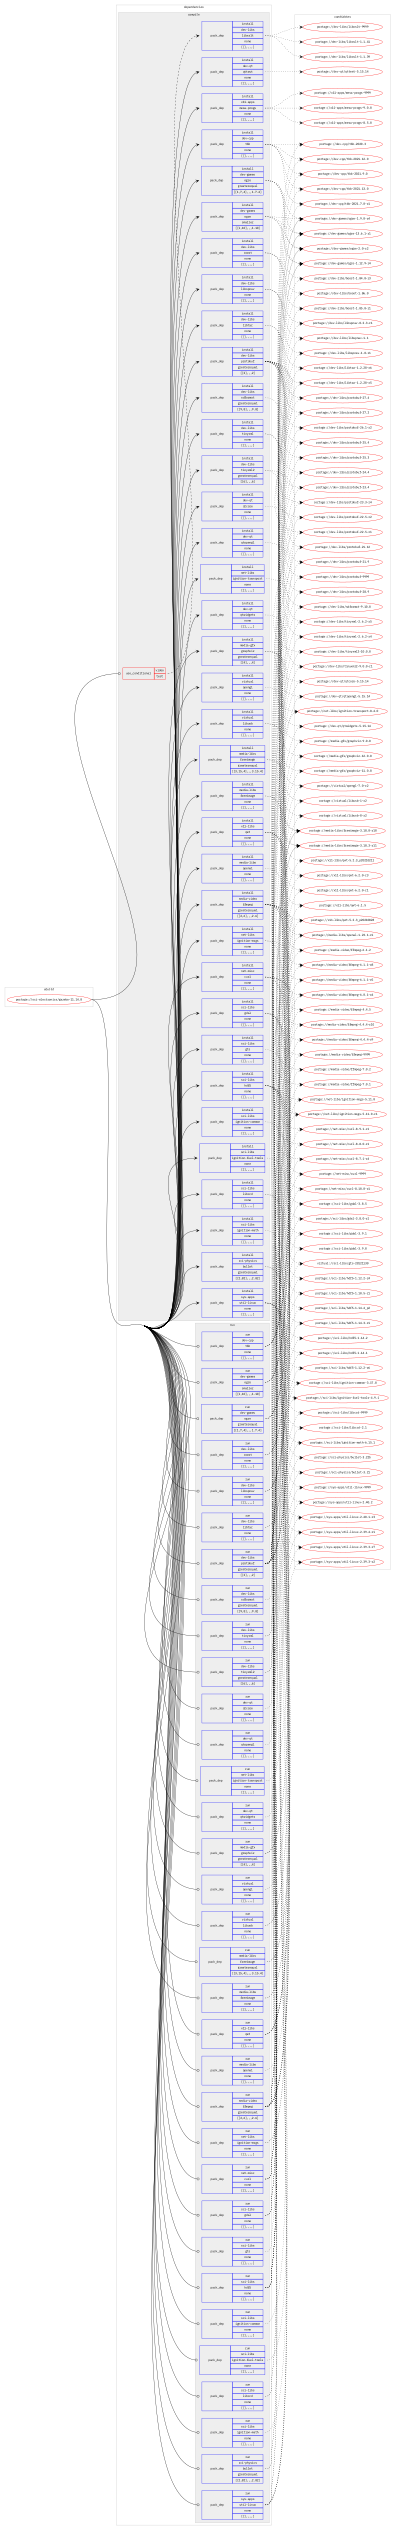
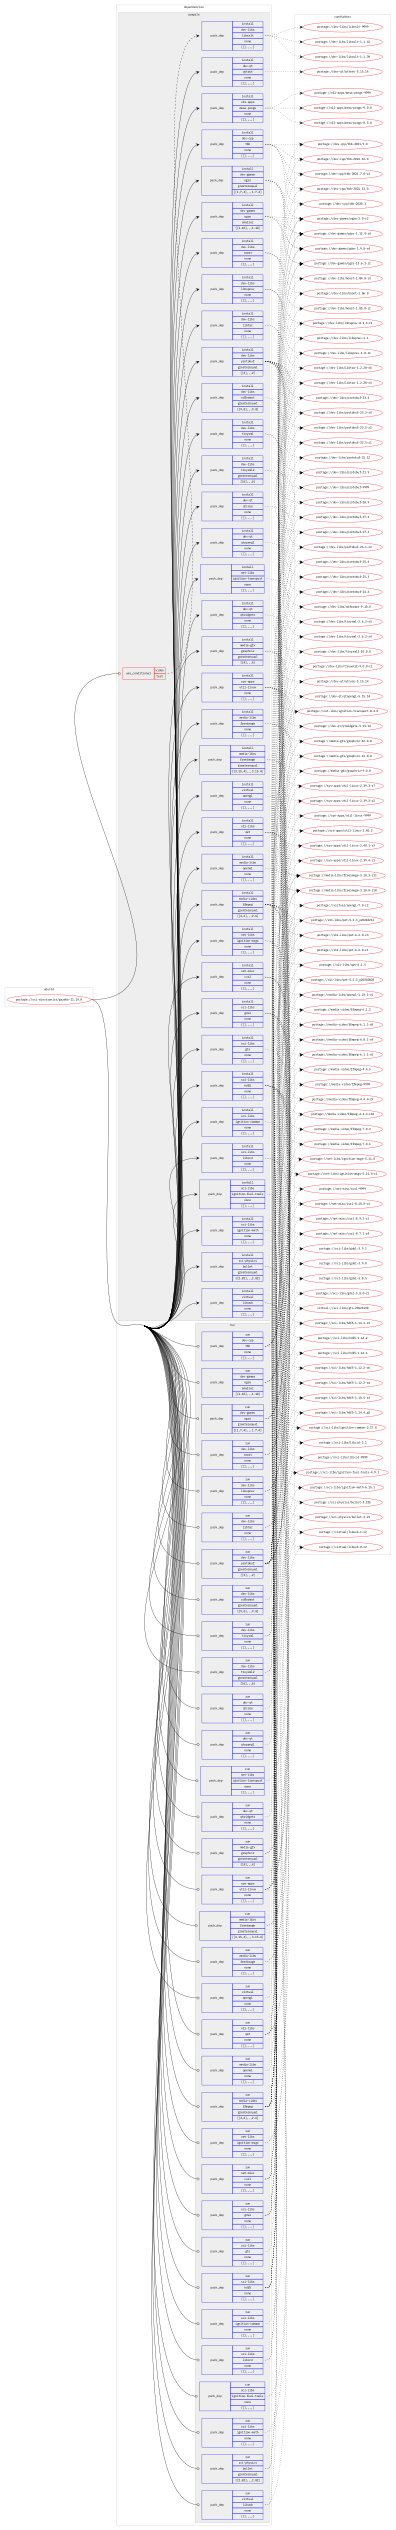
(343, 1144) -> none
